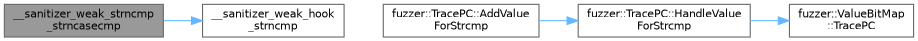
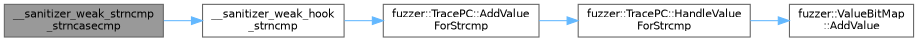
none -> (358, 21)
(852, 21) -> (852, 21)
